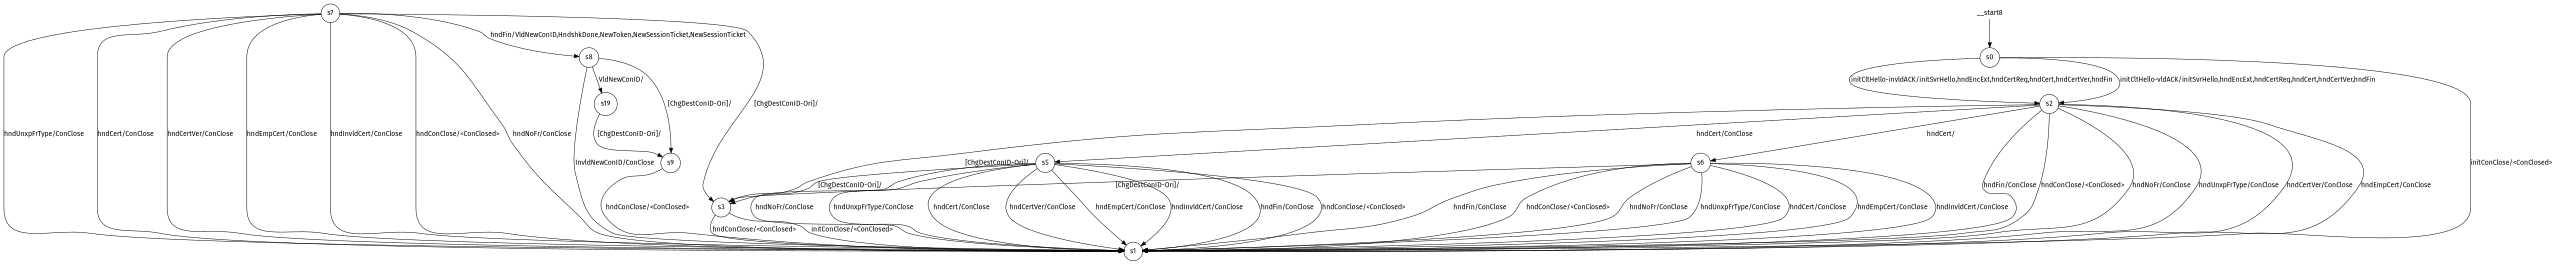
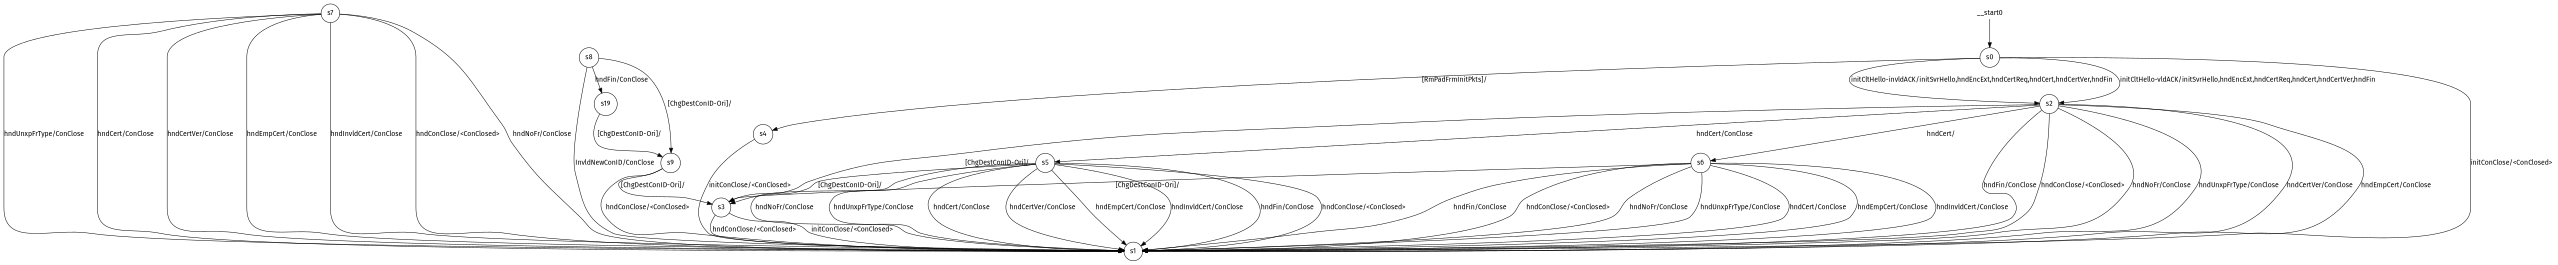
(1990, 13) -> (1990, 13)
(639, 20) -> (637, 195)
(459, 25) -> none
(622, 80) -> (622, 80)
none -> (763, 134)
